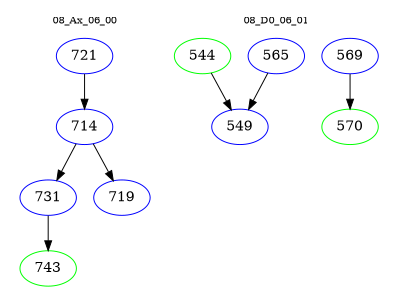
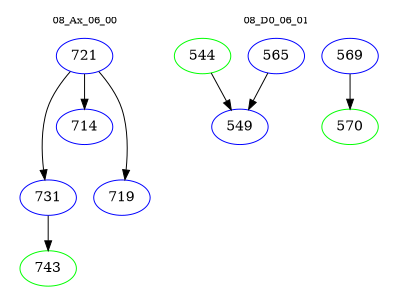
(69, 158) -> (45, 117)
(101, 158) -> (124, 117)
